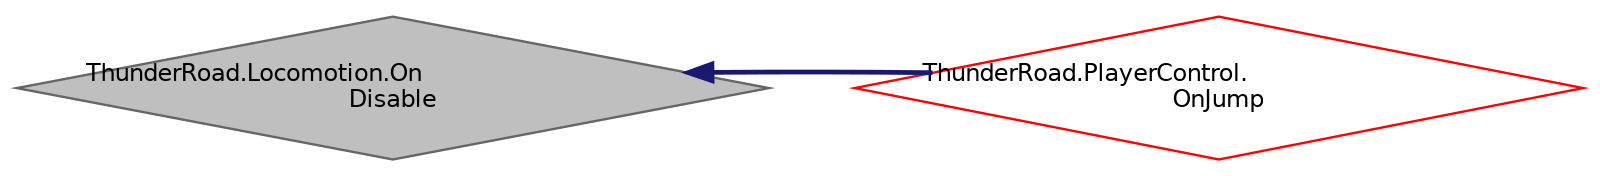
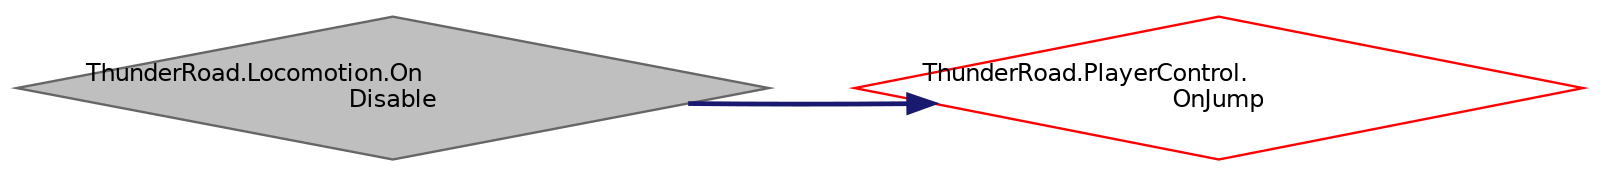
(823, 72) -> (798, 104)
